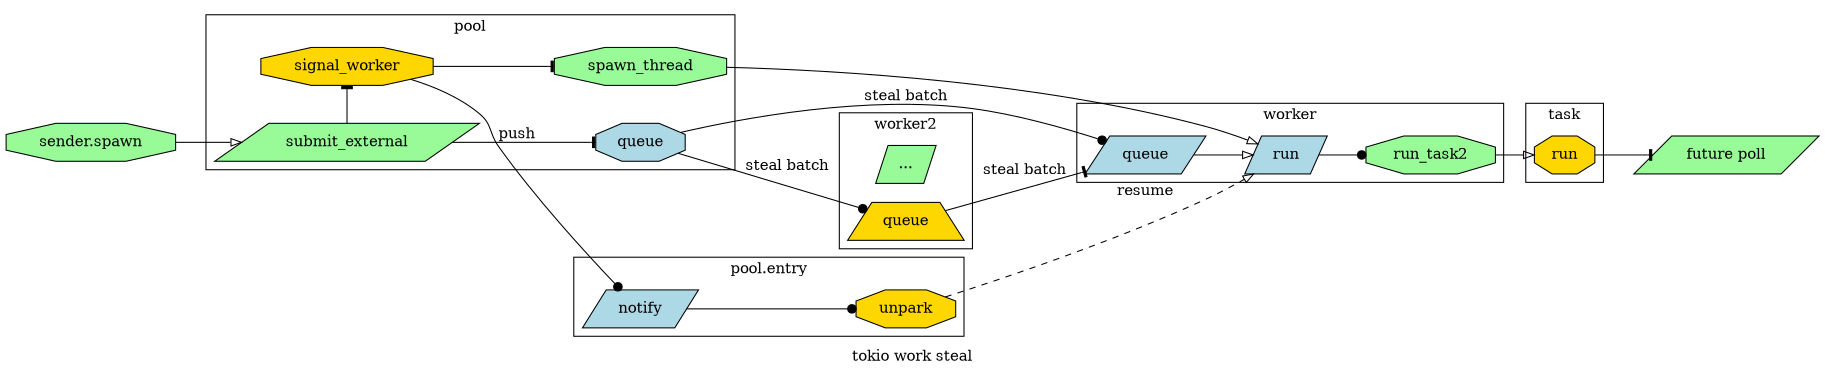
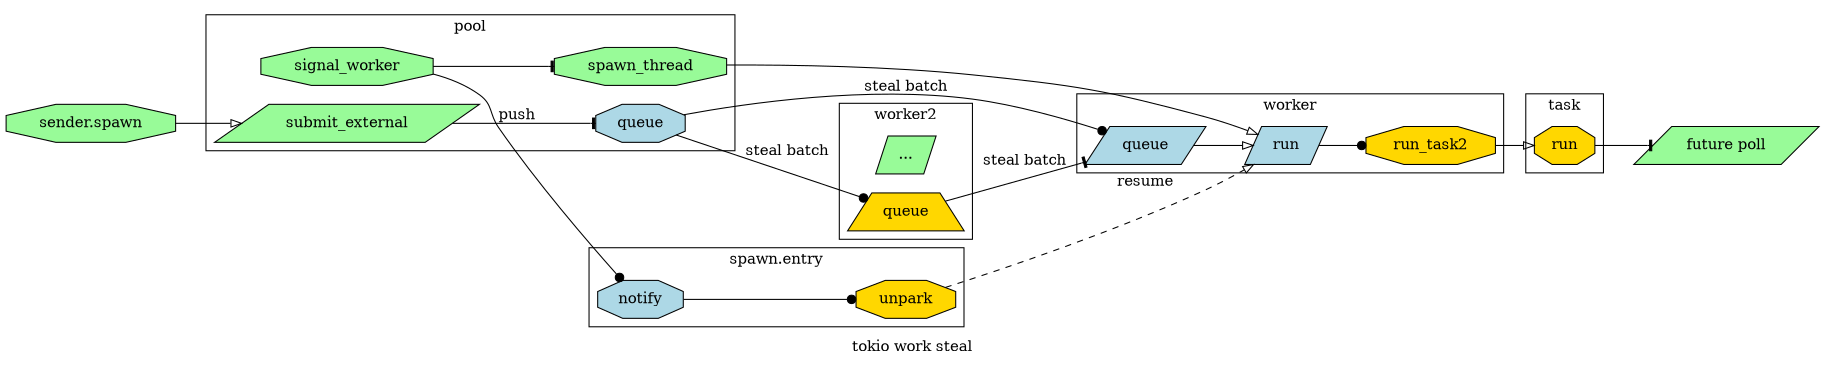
(347, 66) -> (347, 66)
(347, 107) -> none
(1431, 155) -> (1431, 145)
(769, 269) -> (777, 260)
(640, 309) -> (640, 299)
